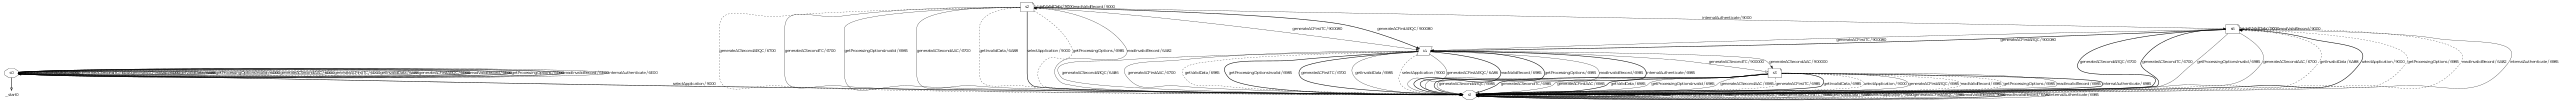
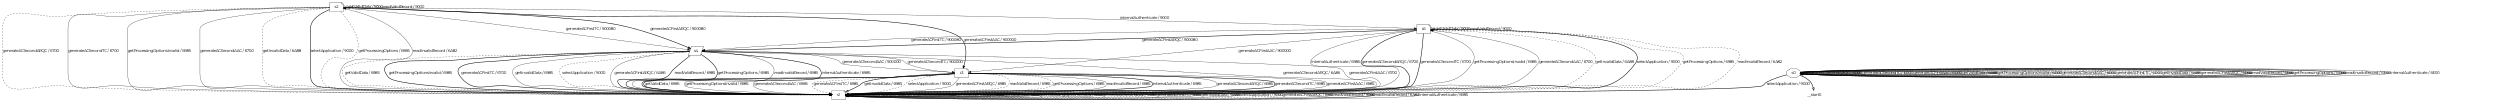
none -> (668, 16)
none -> (1194, 51)
(1470, 95) -> (839, 95)
